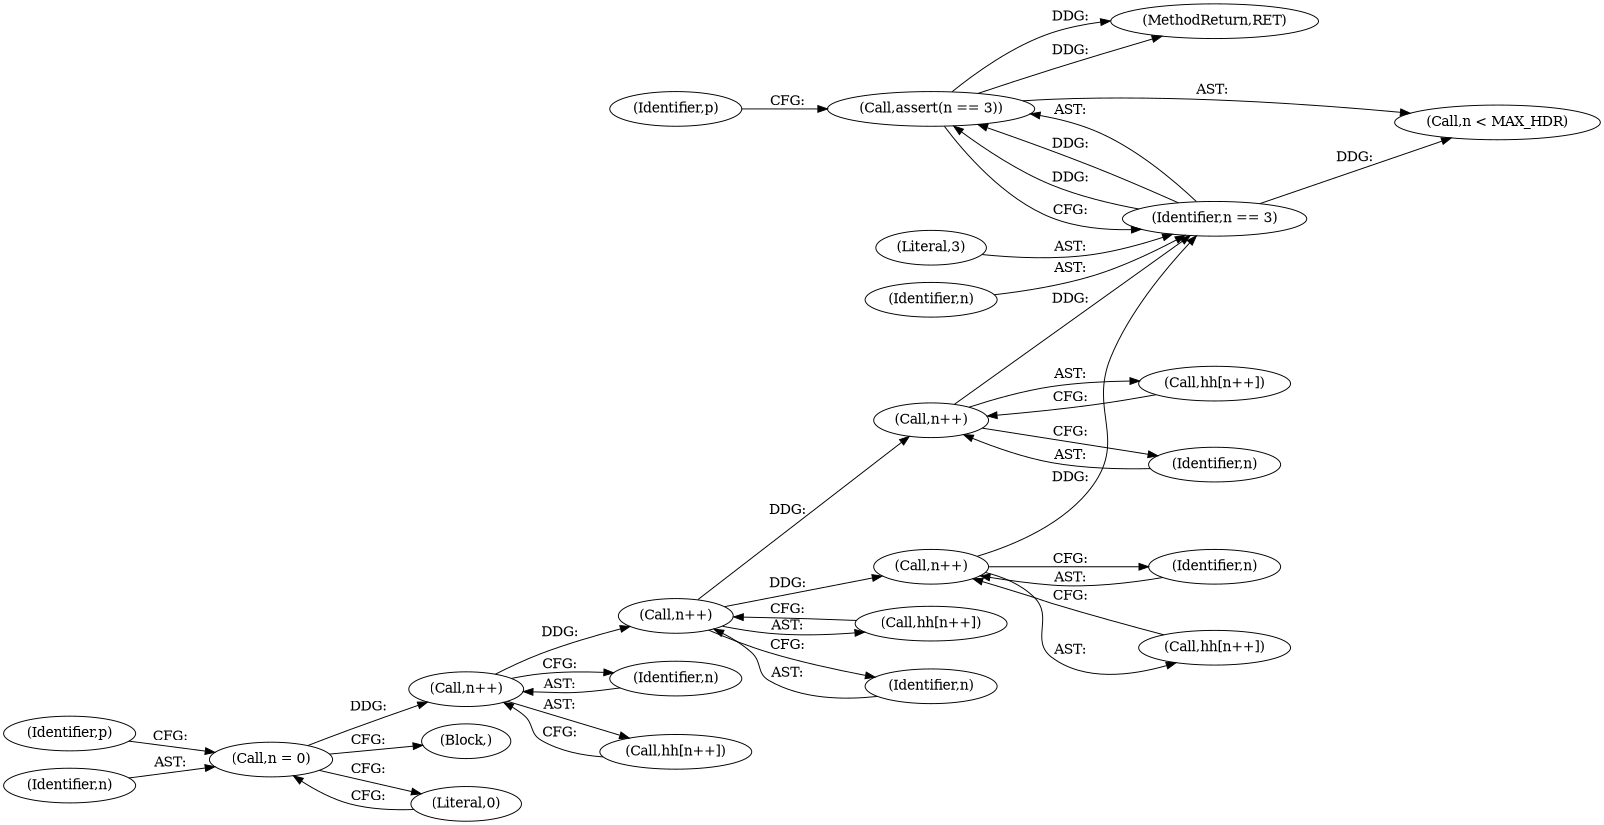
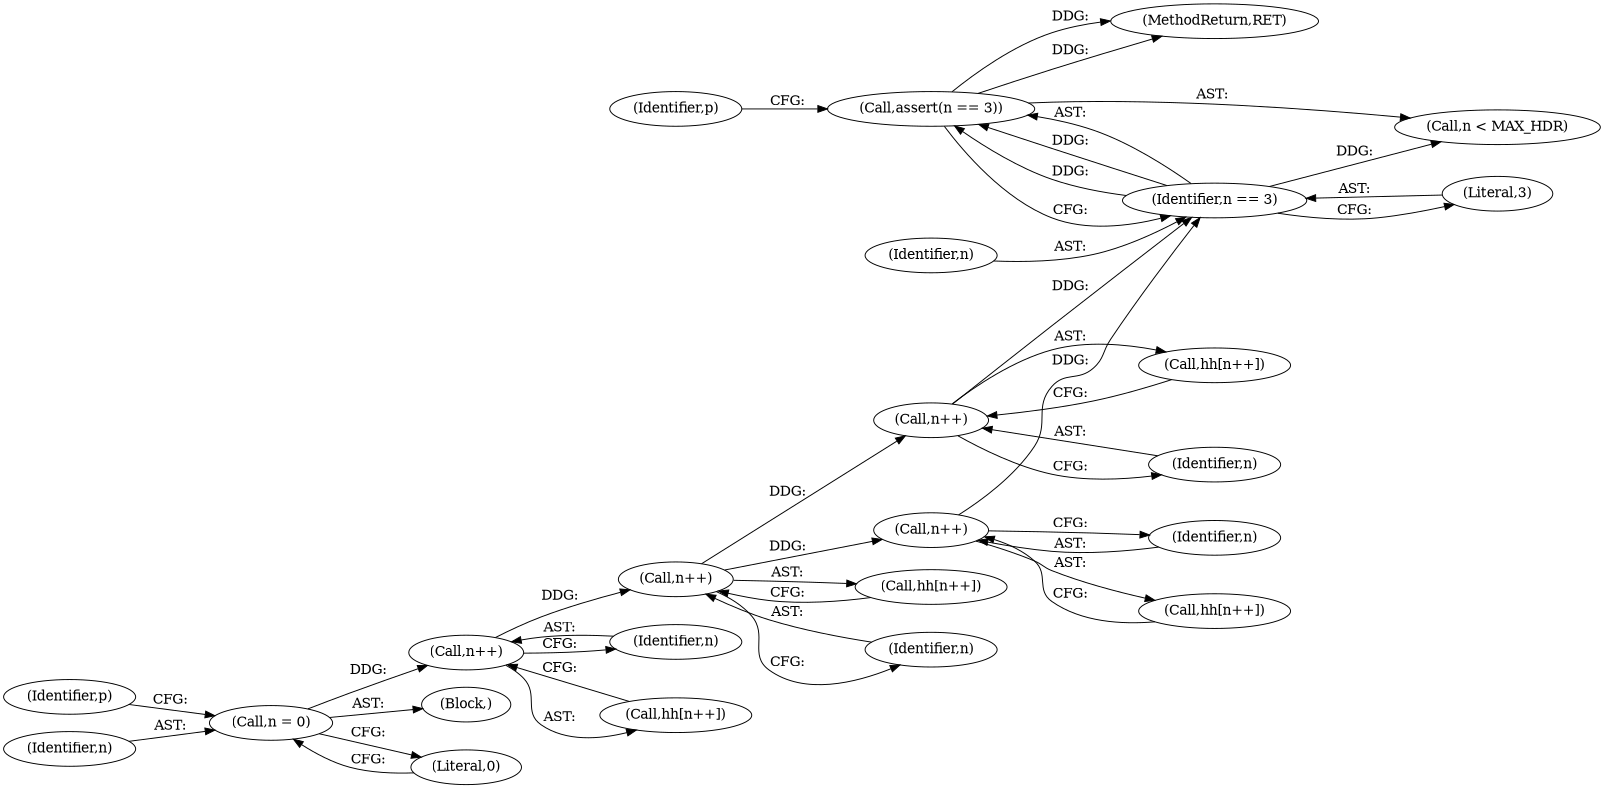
none -> (1362, 219)
(370, 741) -> (370, 704)
